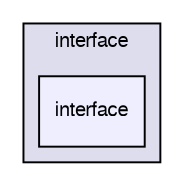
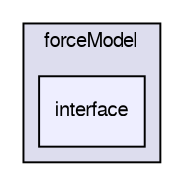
(92, 42) -> (92, 42)
